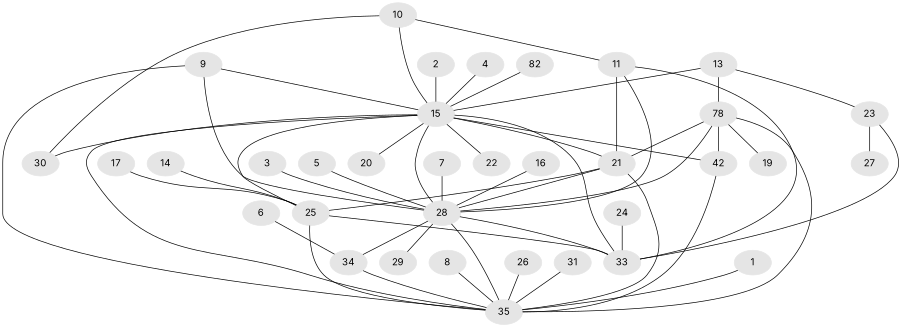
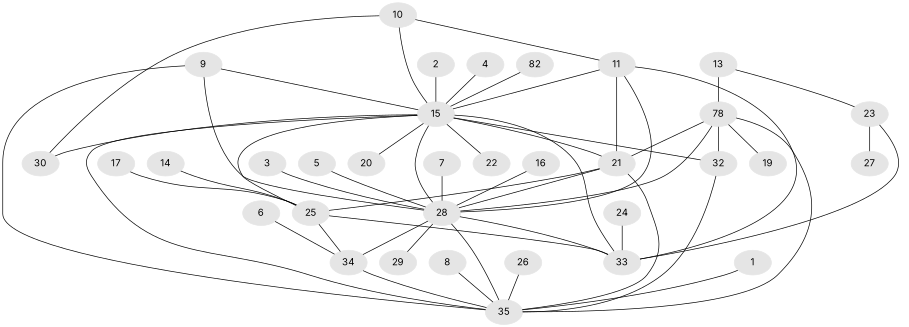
(577, 89) -> (526, 89)
(718, 164) -> (718, 164)
(573, 263) -> none
(377, 296) -> (330, 238)
